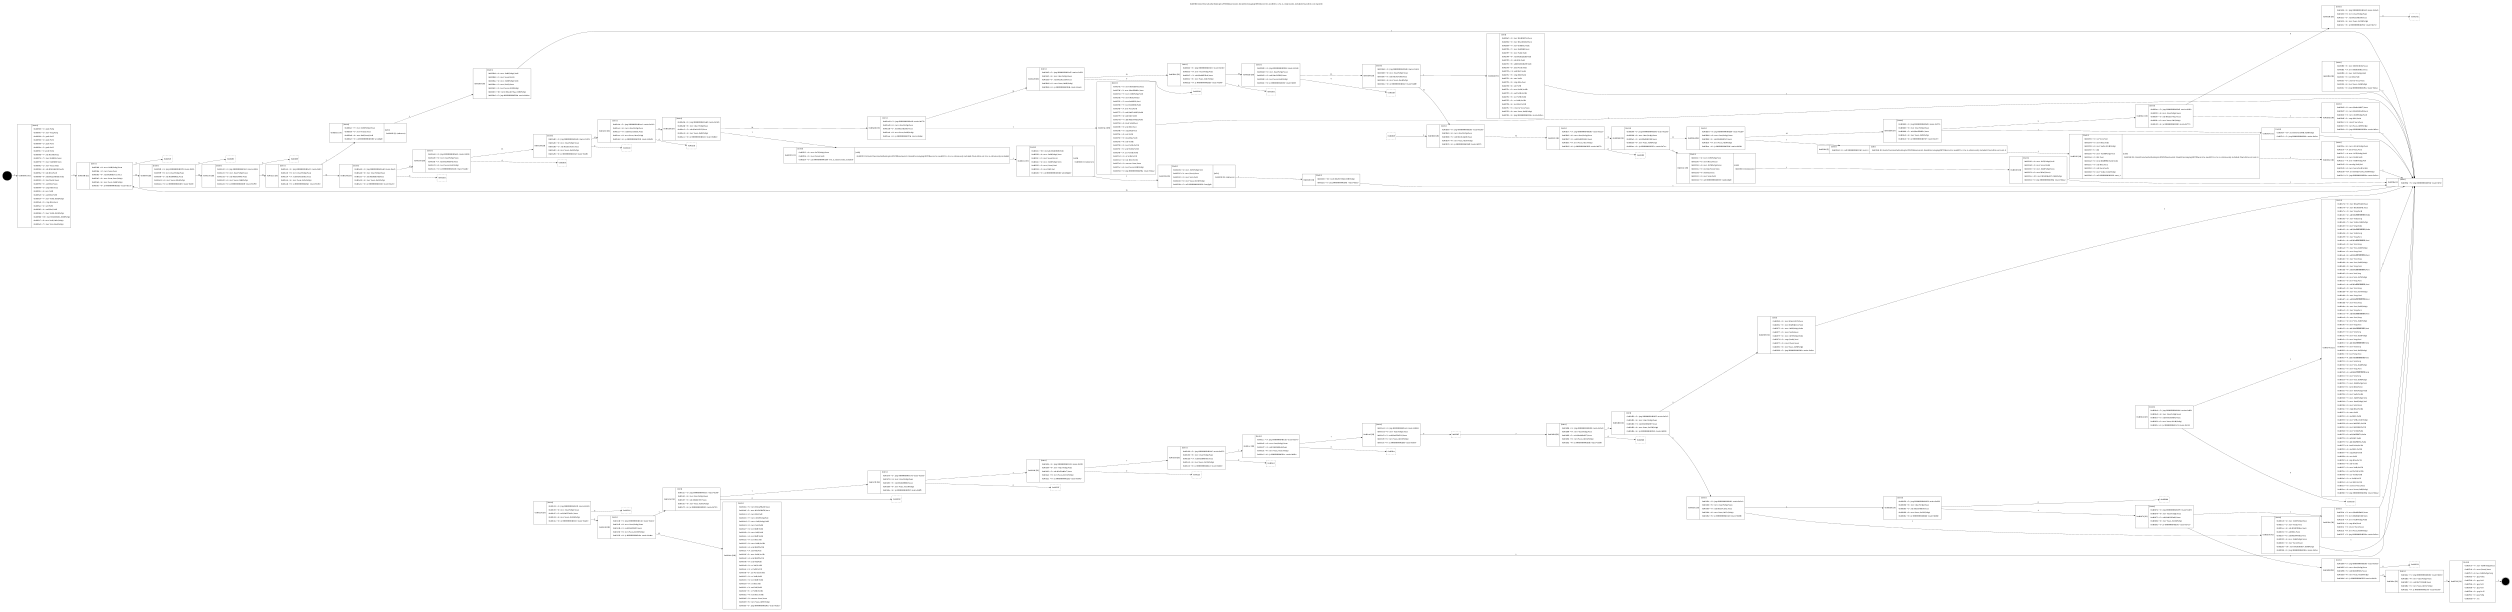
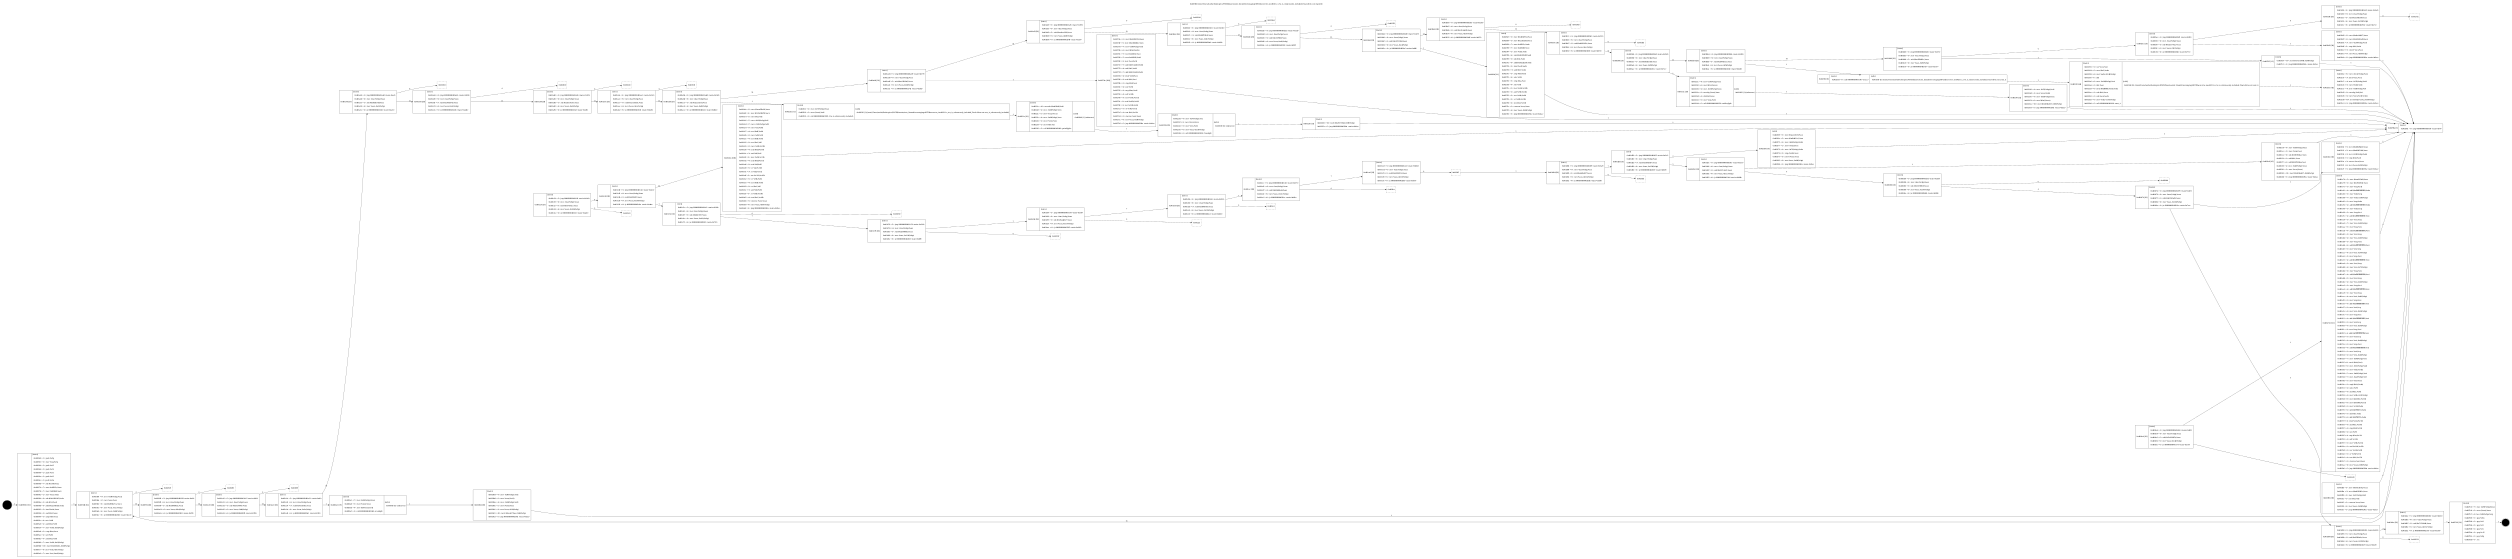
(1411, 136) -> (1527, 26)
